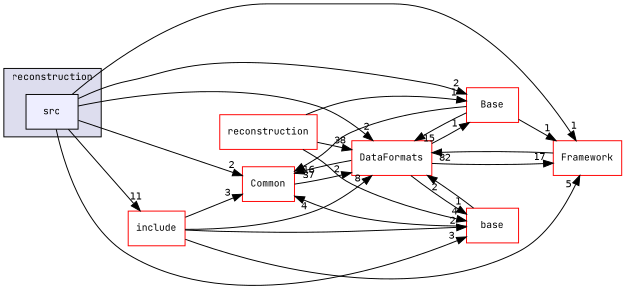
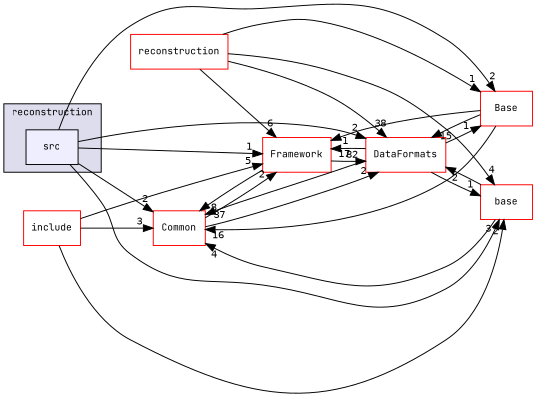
none -> (234, 100)
(101, 166) -> none
none -> (235, 187)
none -> (243, 195)
(279, 221) -> none
